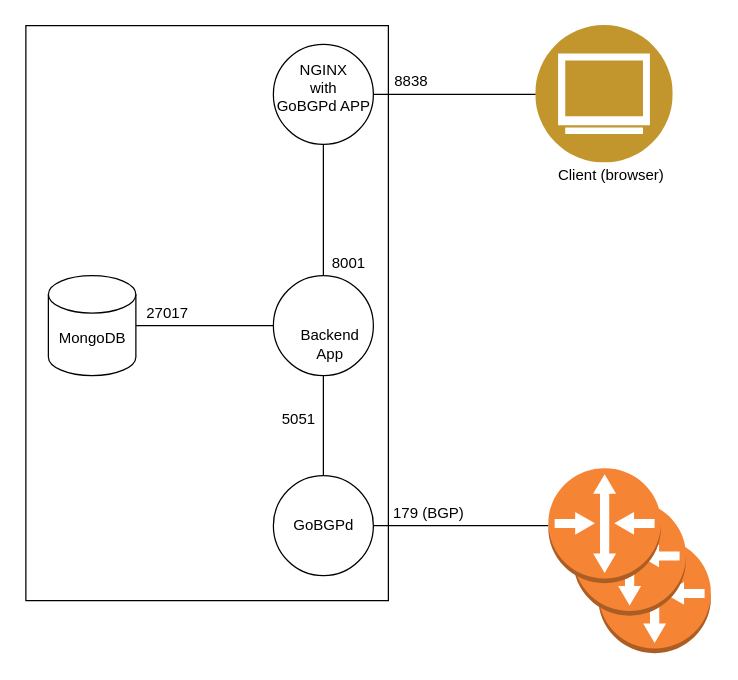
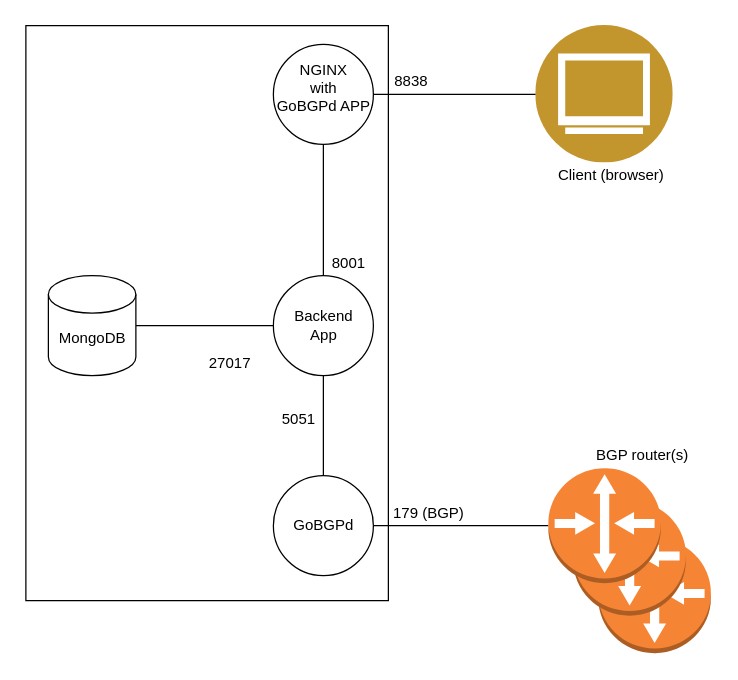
(167, 313) -> (229, 363)
(329, 344) -> (323, 326)
none -> (642, 456)
